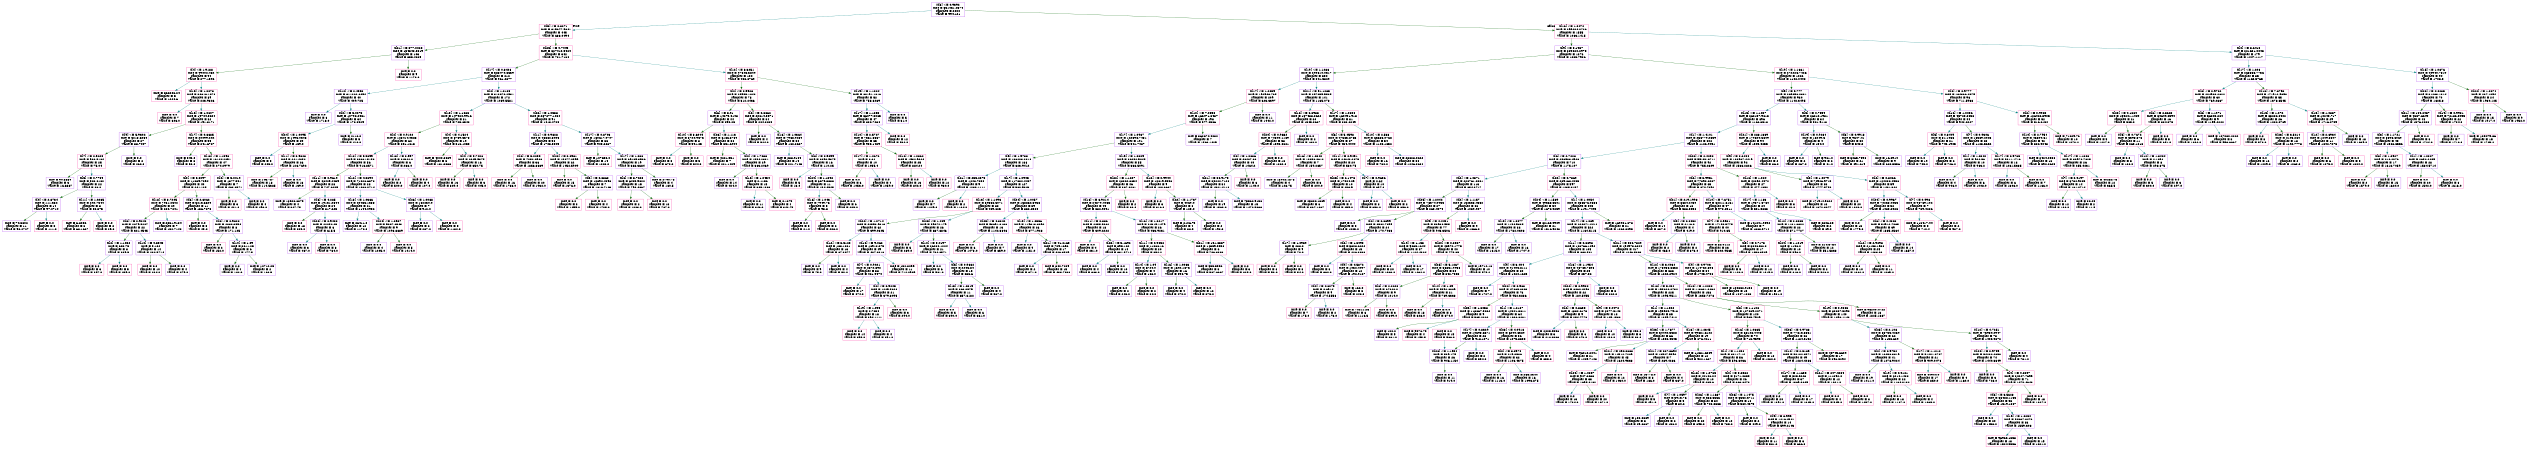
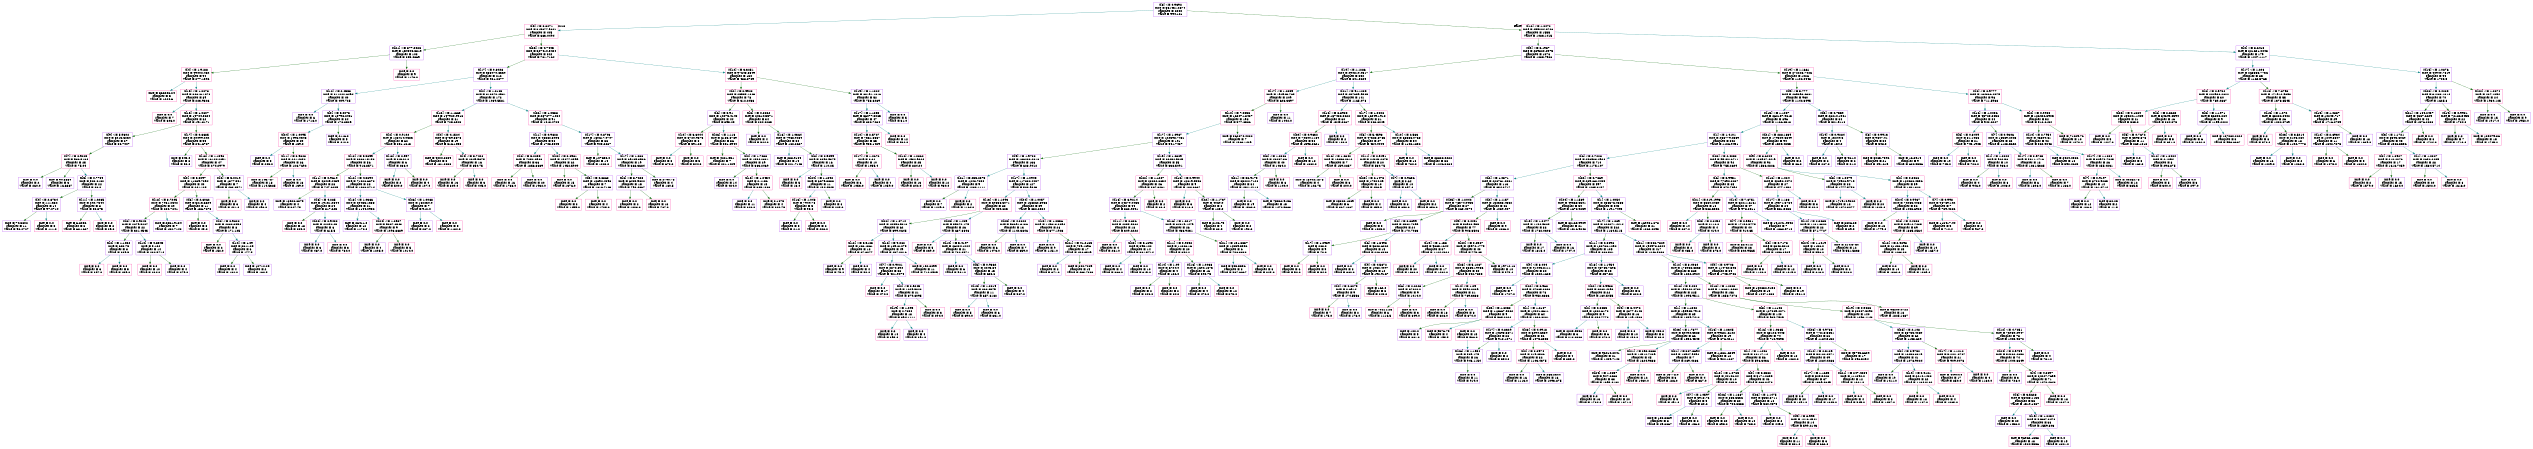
(134, 150) -> (52, 172)
